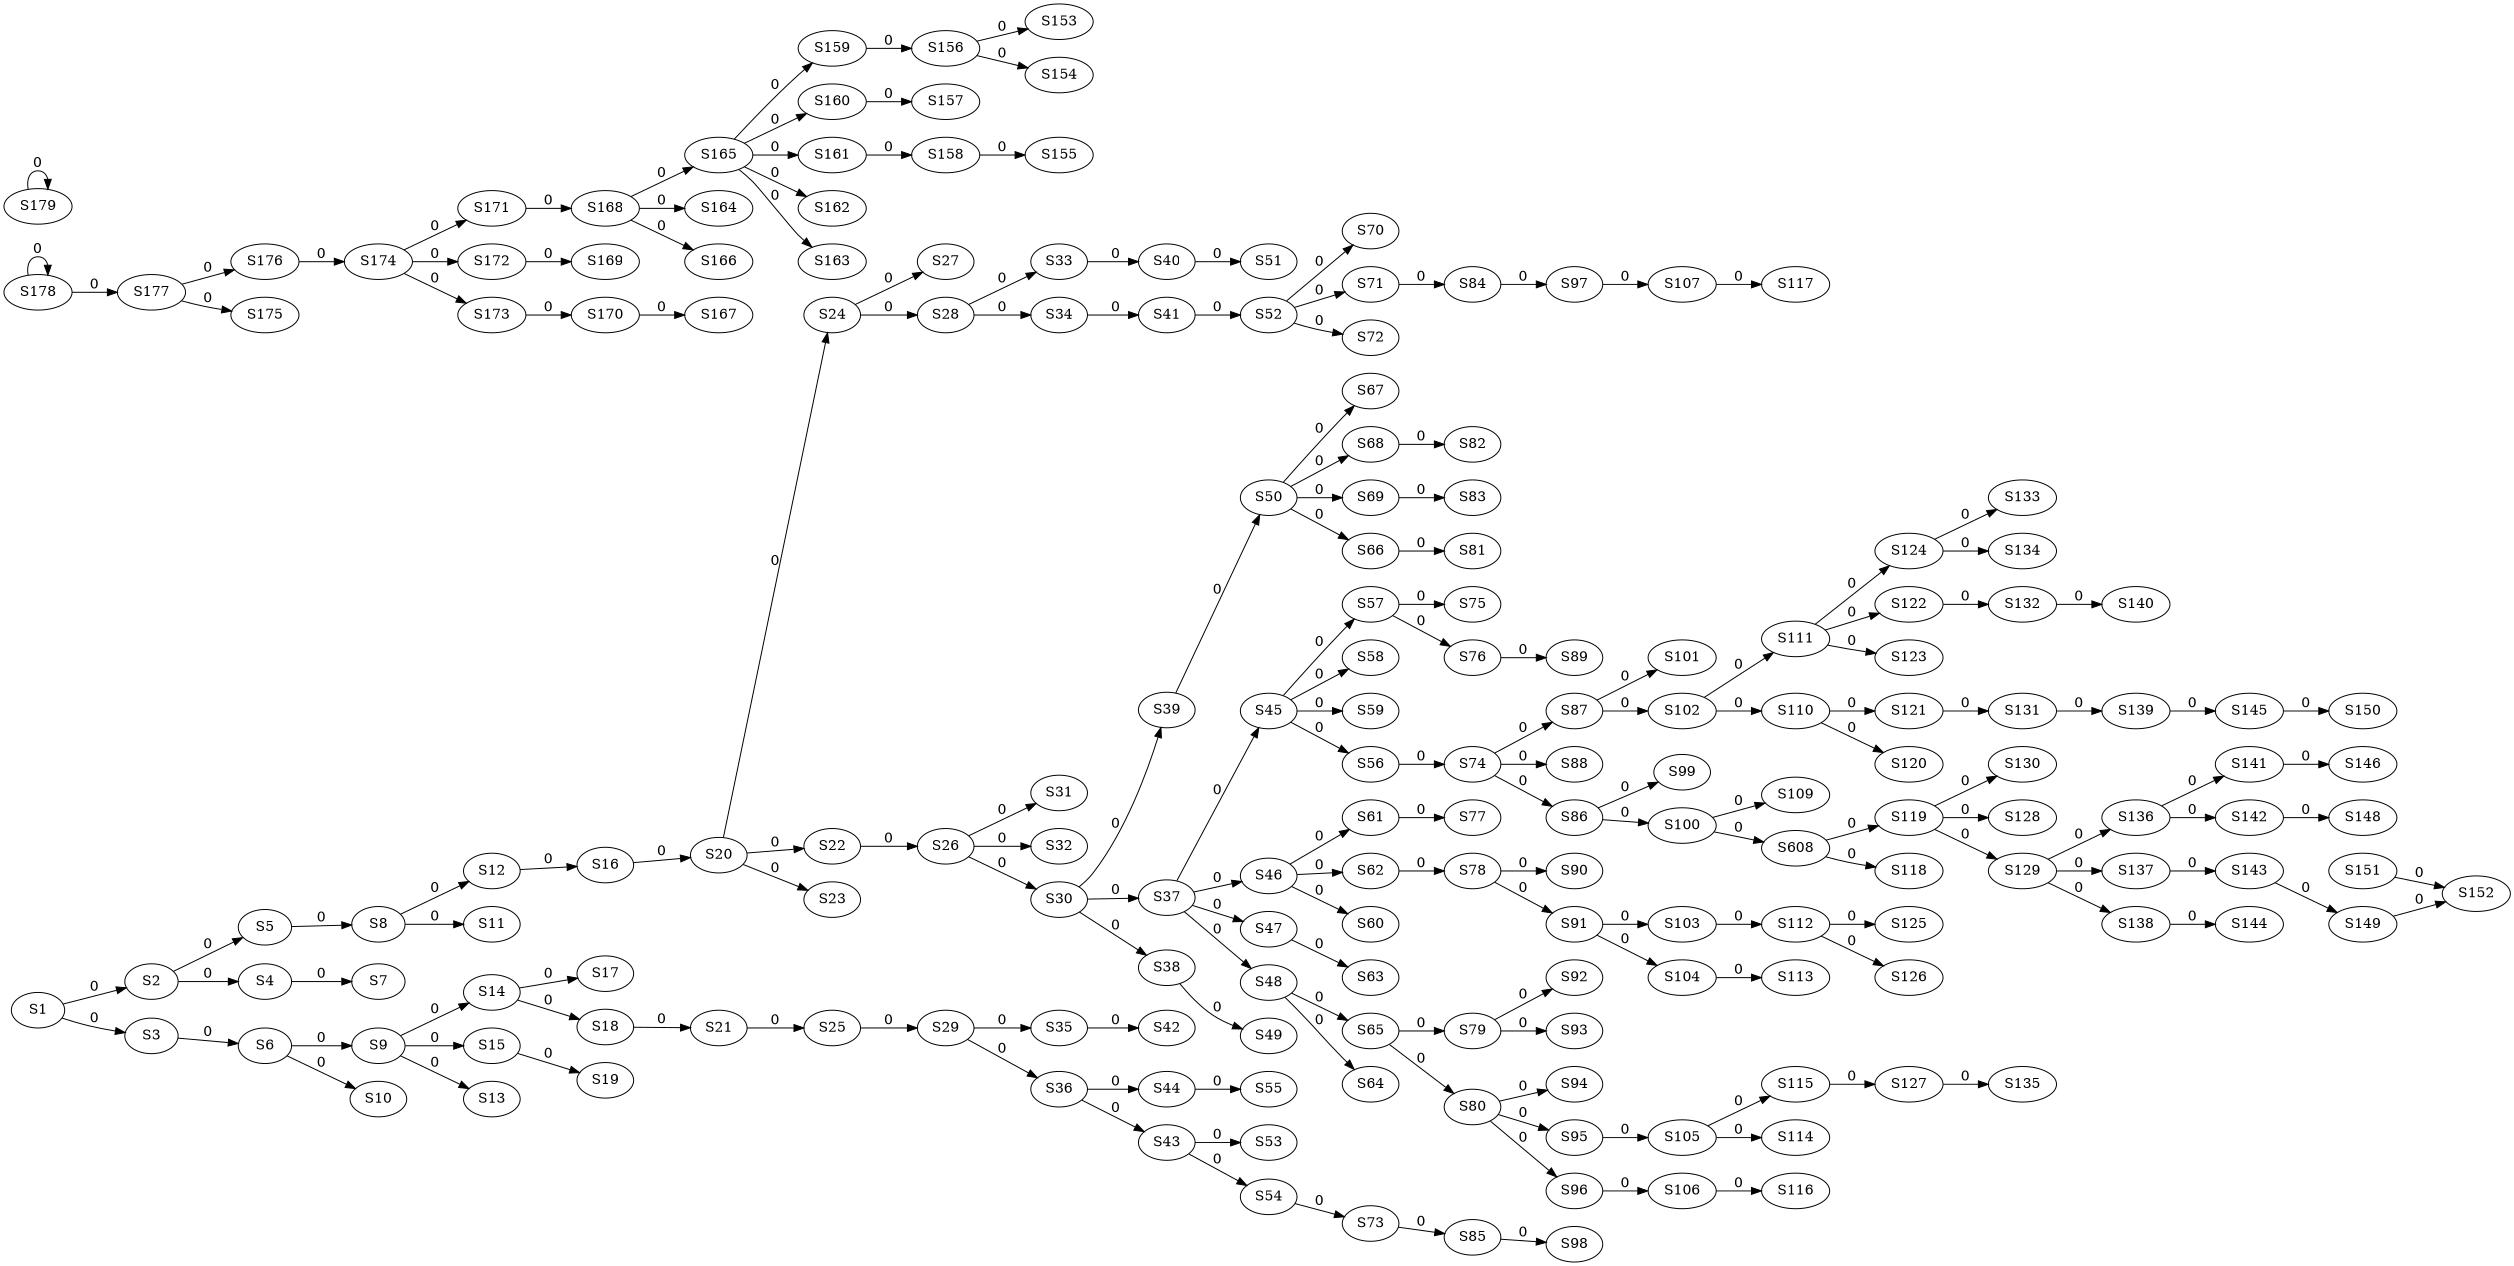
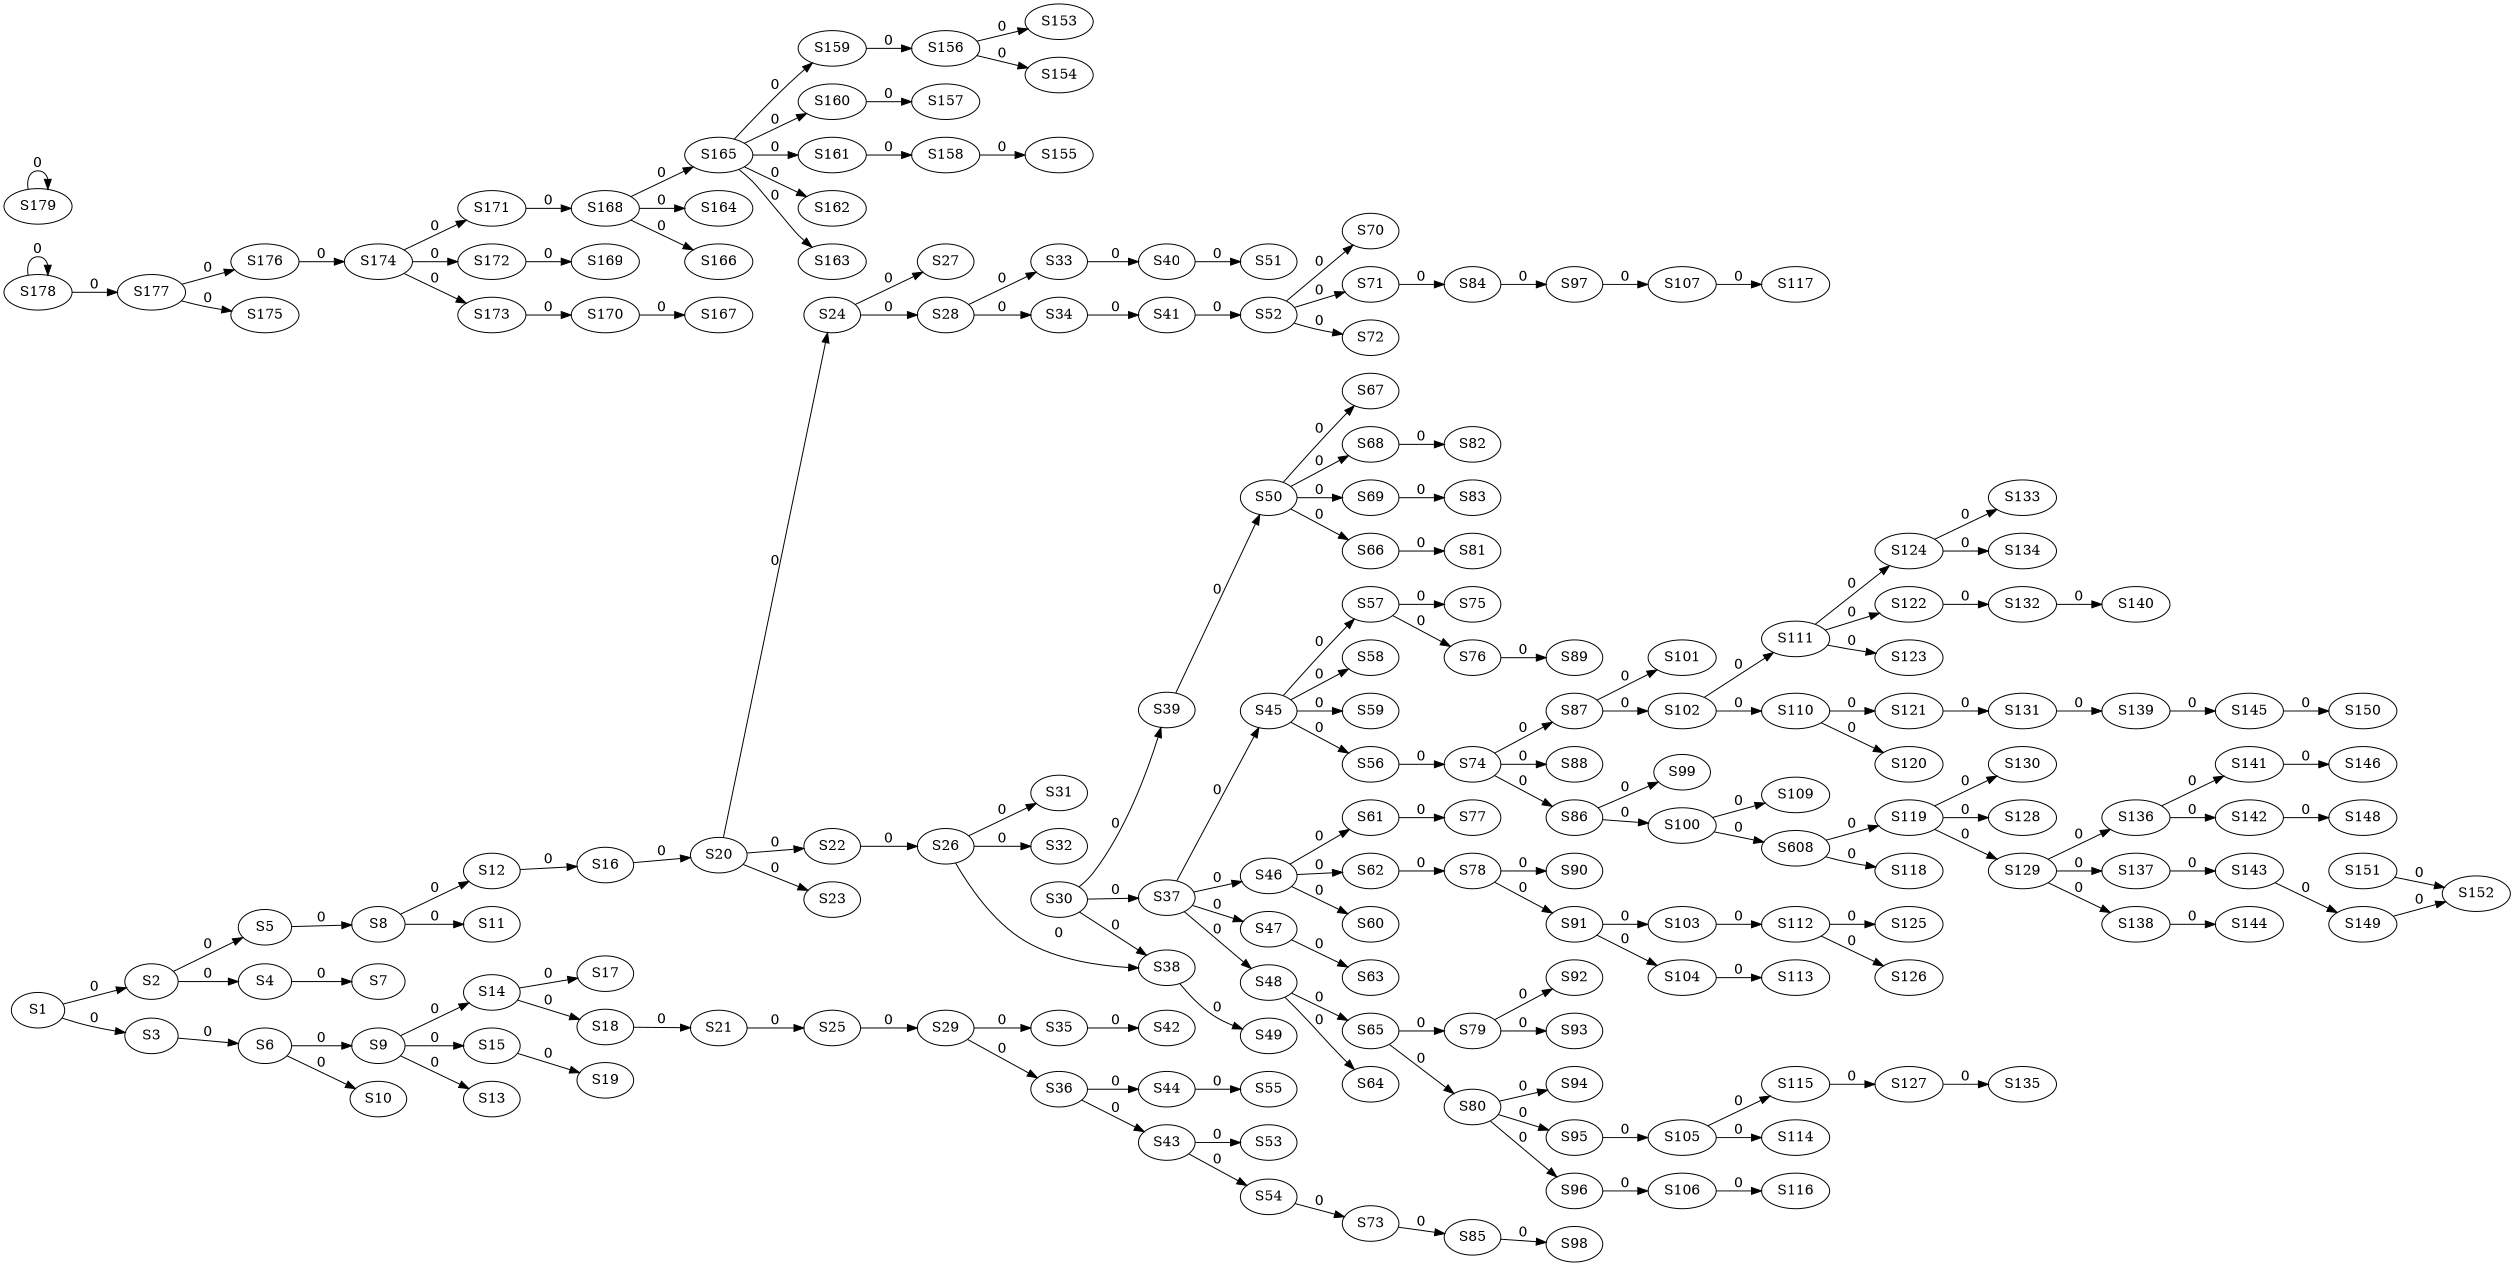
(998, 871) -> (1026, 942)
